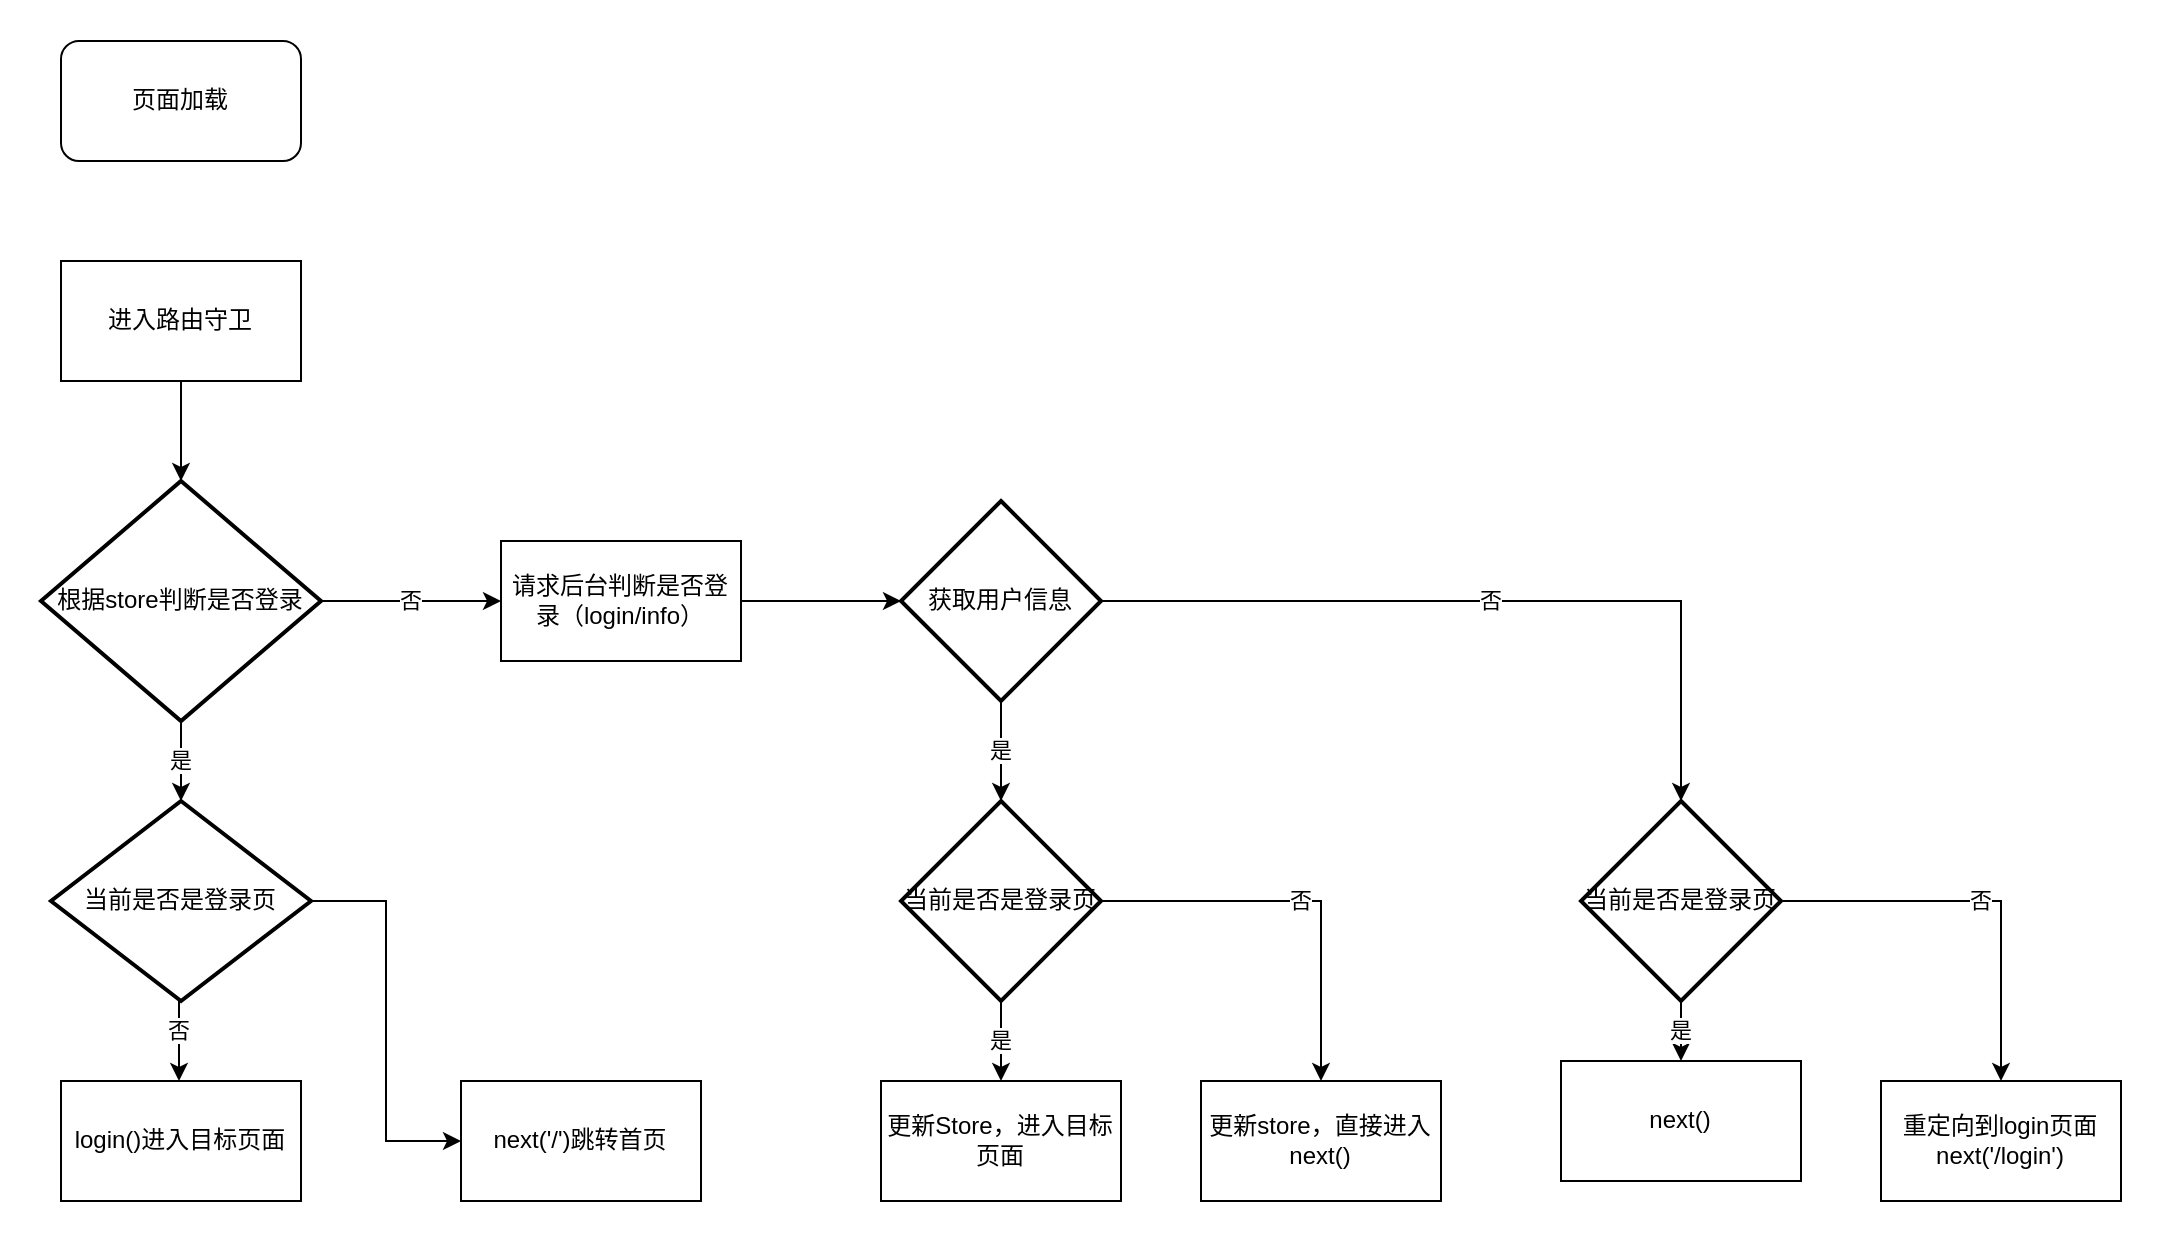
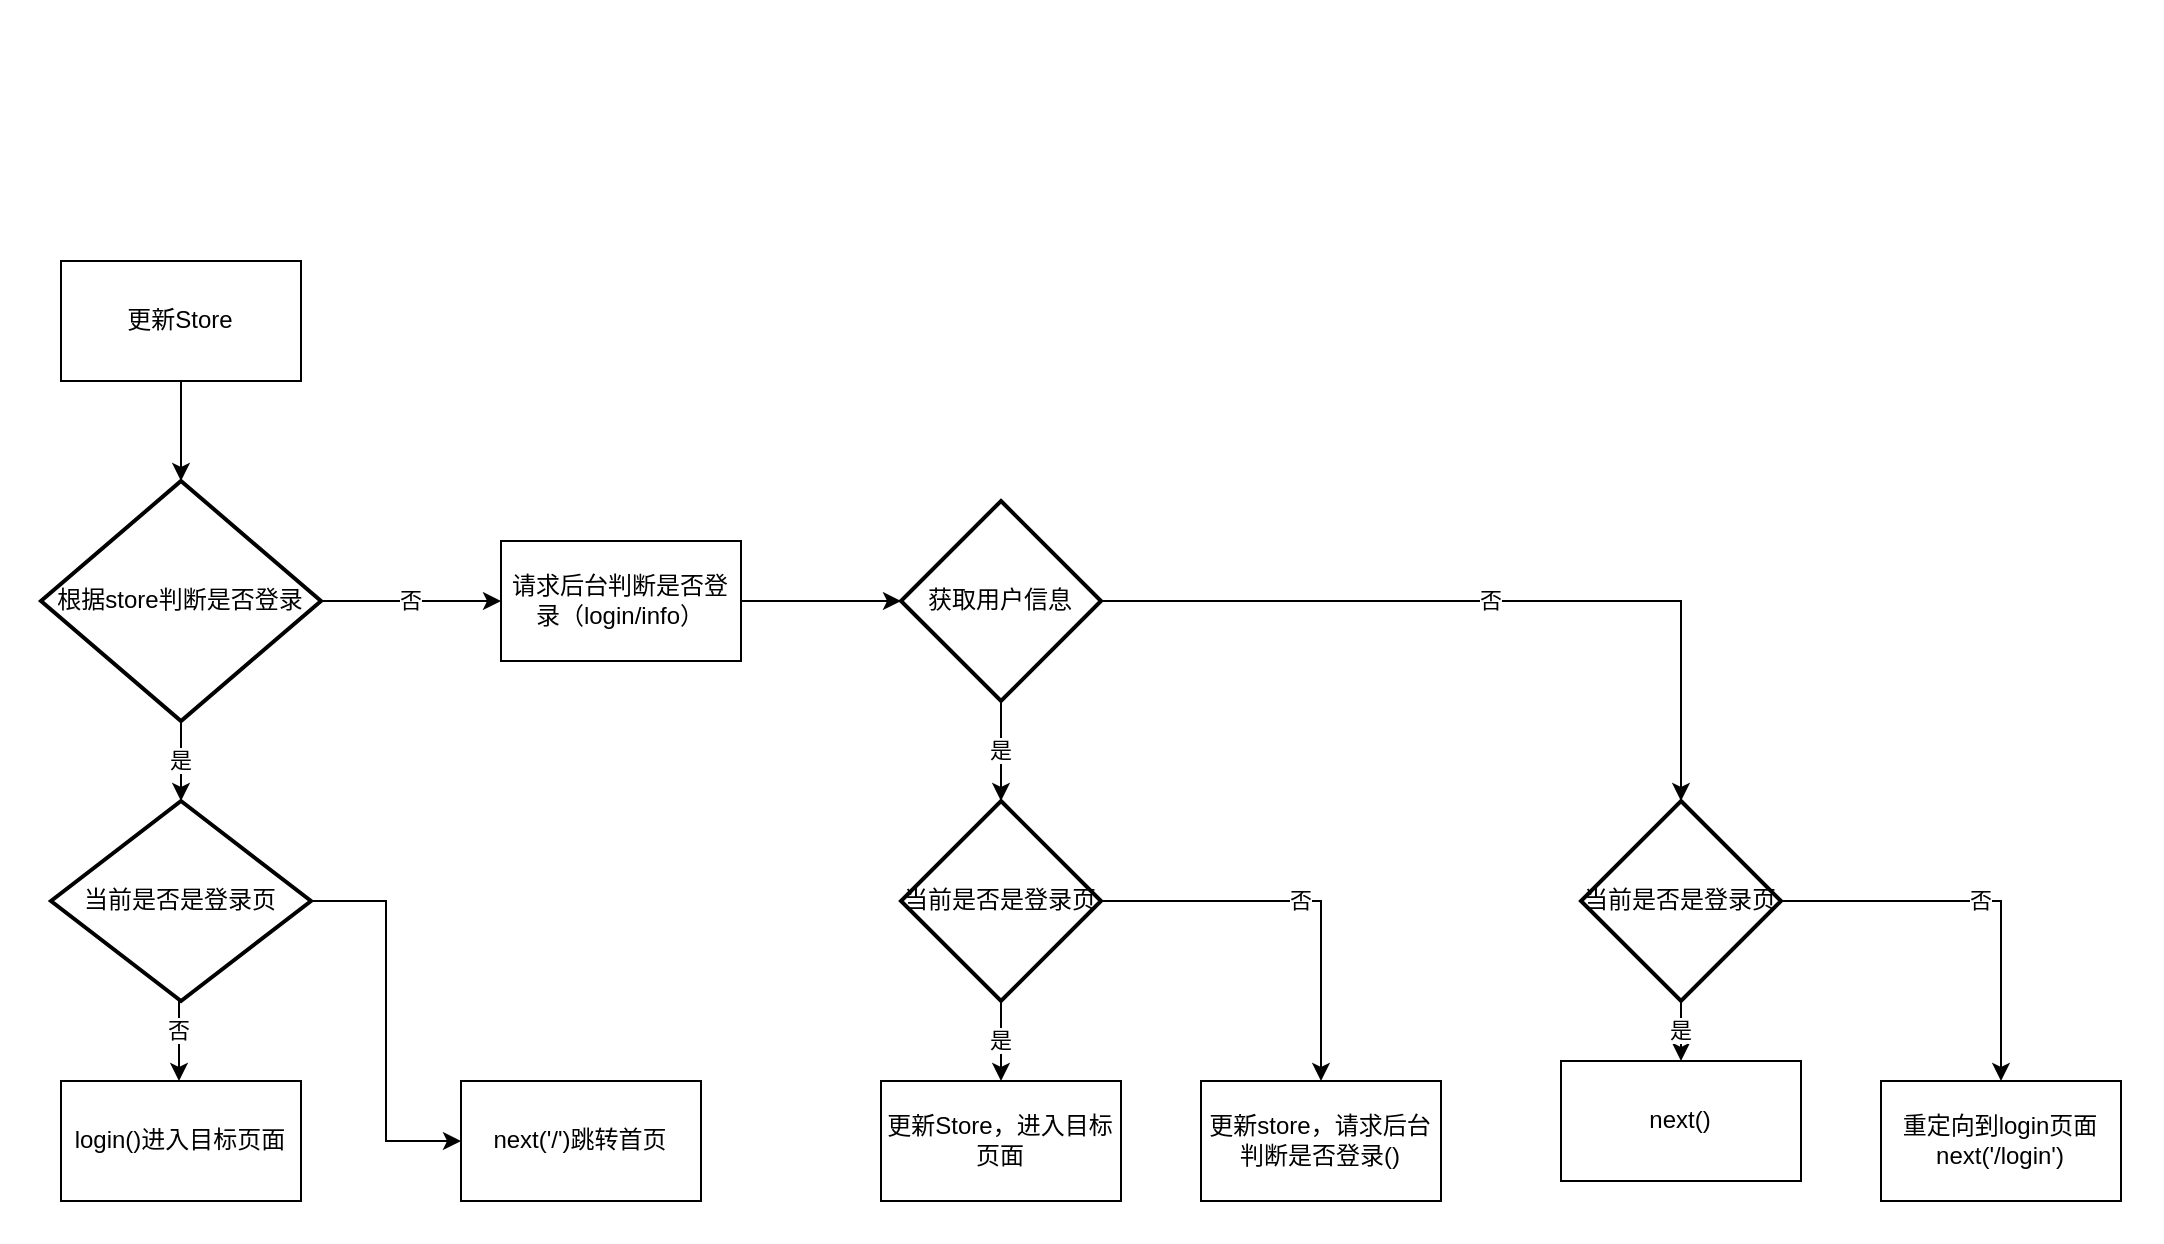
(181, 101) -> none
(181, 321) -> (181, 321)
(1321, 1141) -> (1321, 1141)
